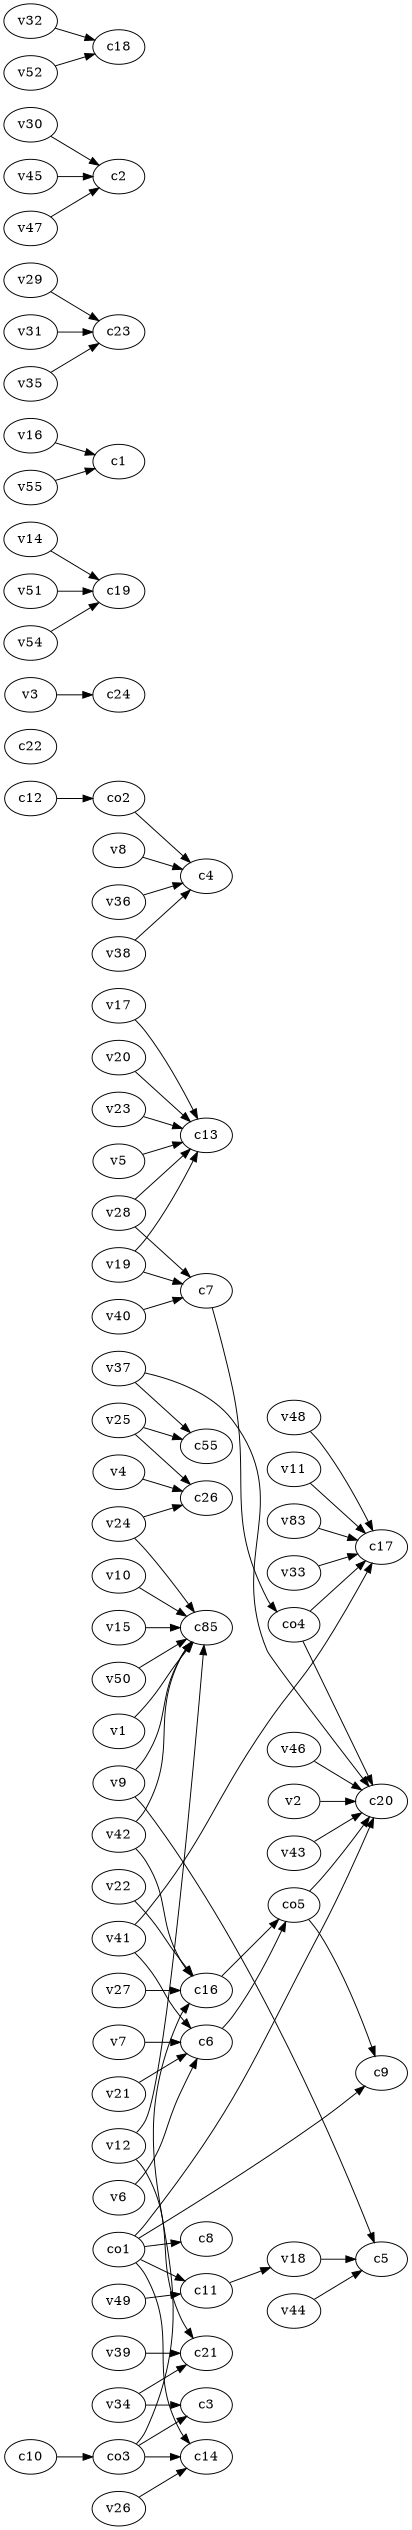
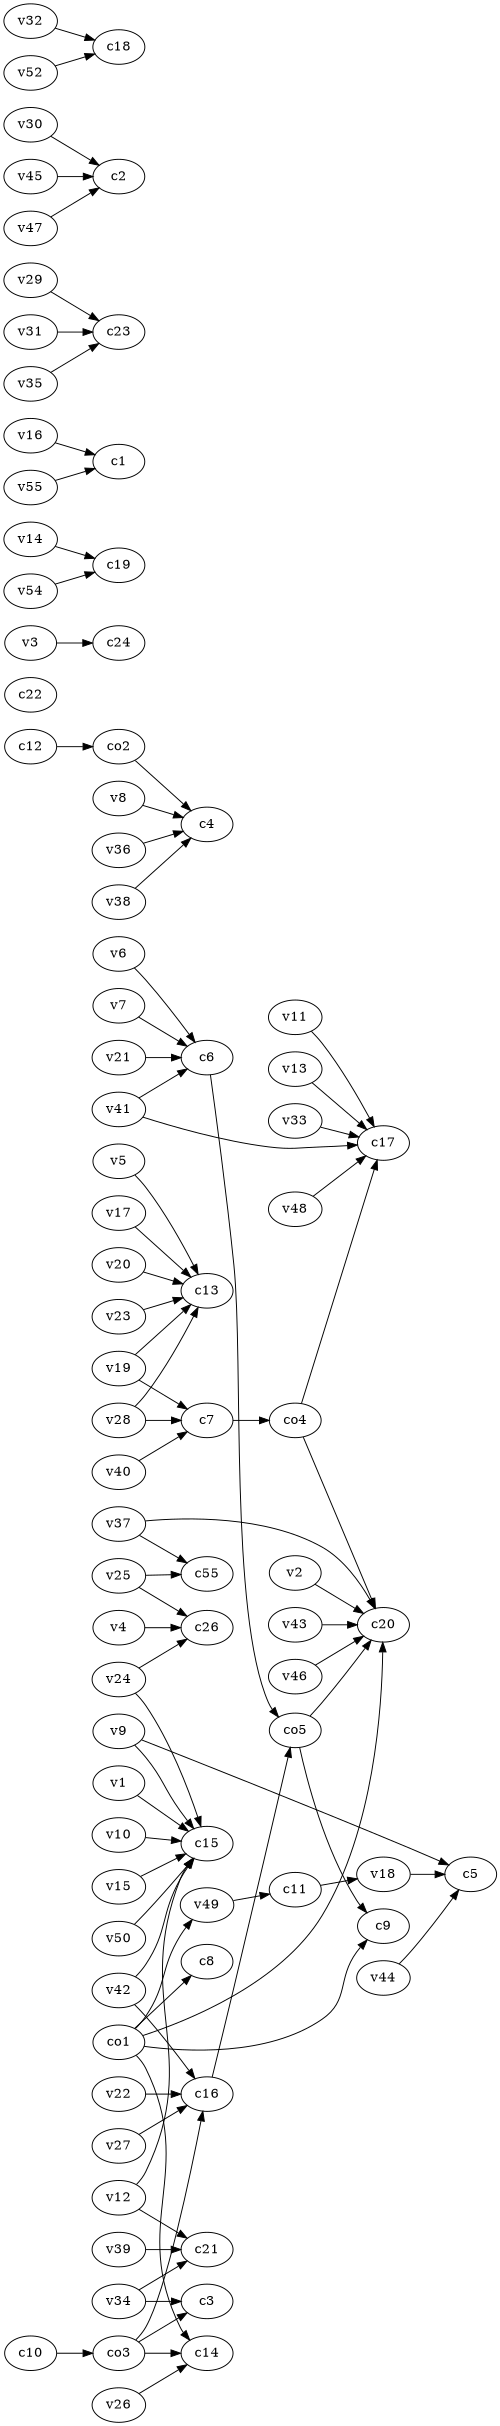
(31, 591) -> none
(294, 1521) -> (295, 1069)
(206, 1628) -> (207, 1844)
(158, 2268) -> (157, 1995)
